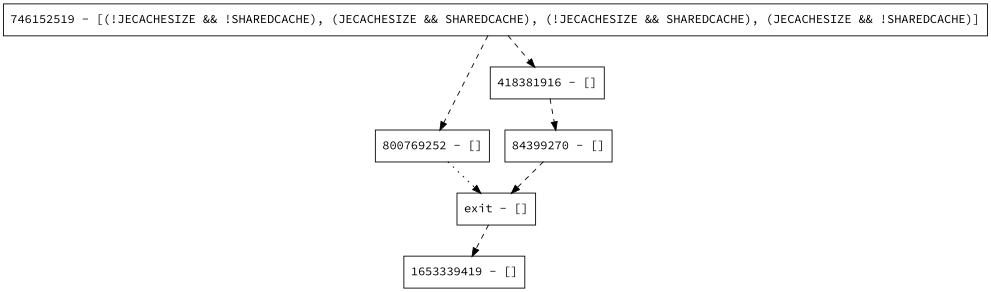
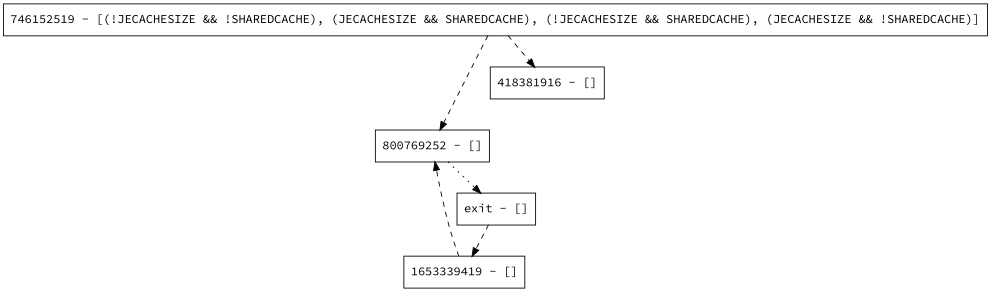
(559, 146) -> none
none -> (446, 214)
